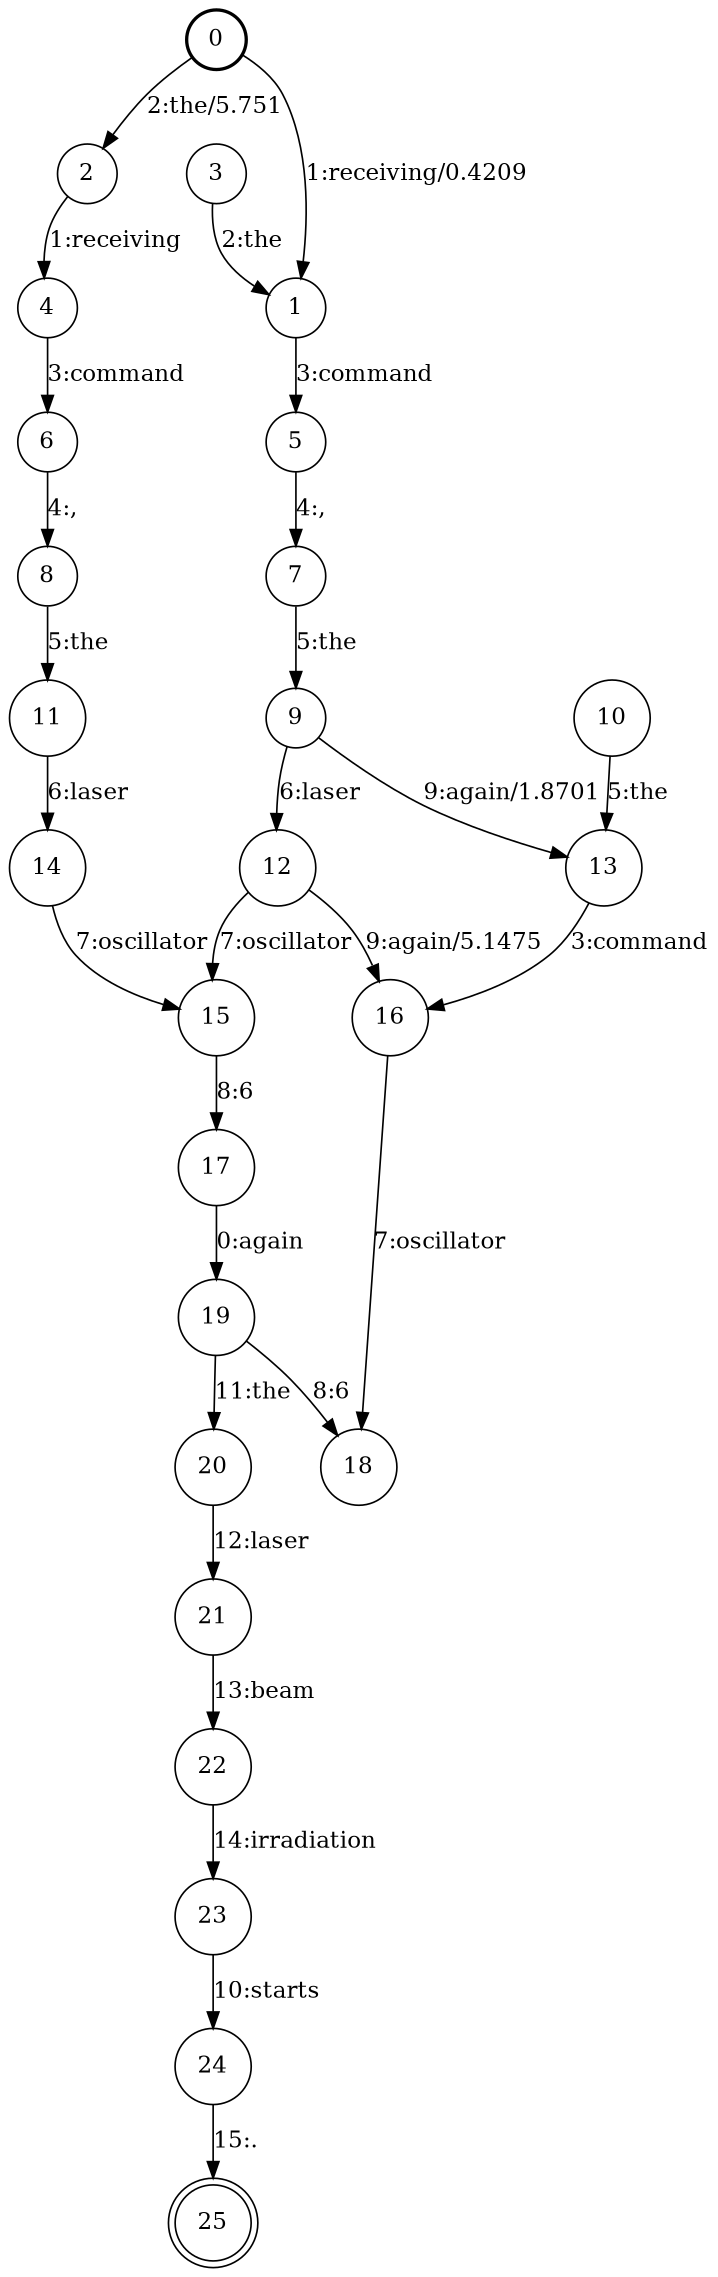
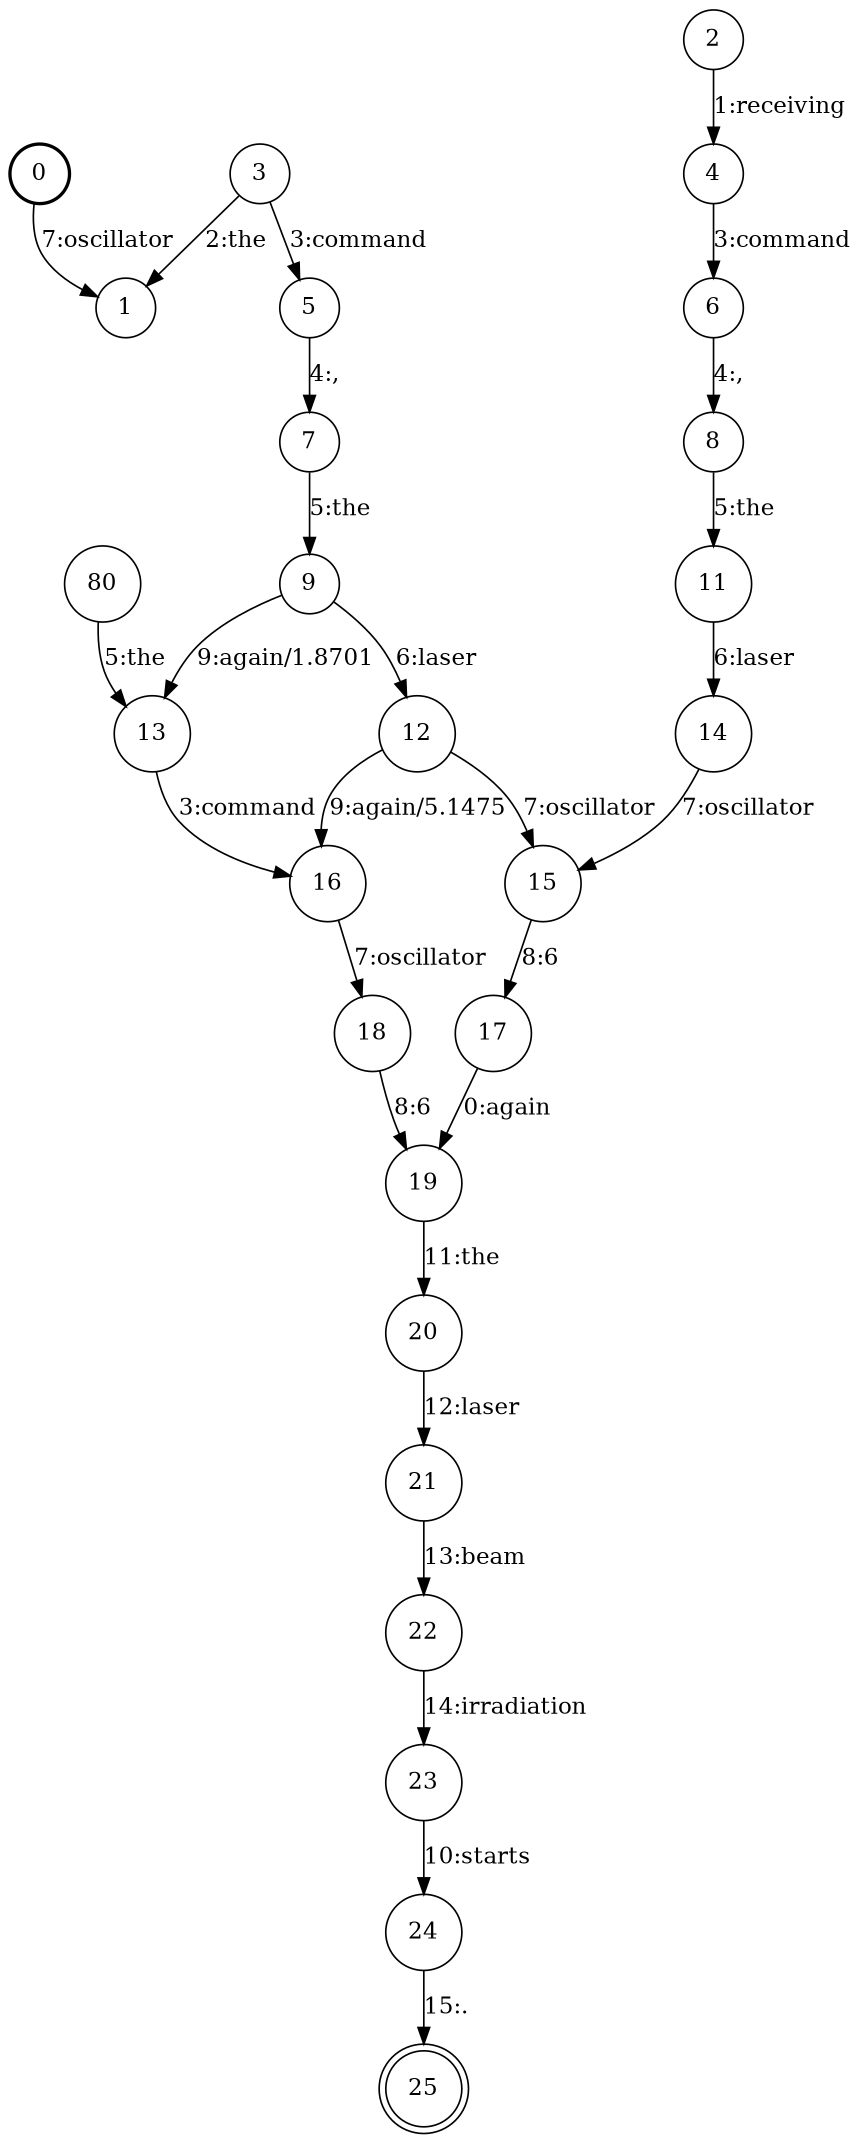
(149, 93) -> none
(417, 174) -> (108, 241)
(296, 367) -> (282, 233)
(612, 718) -> (103, 584)
(290, 1379) -> (388, 1103)
